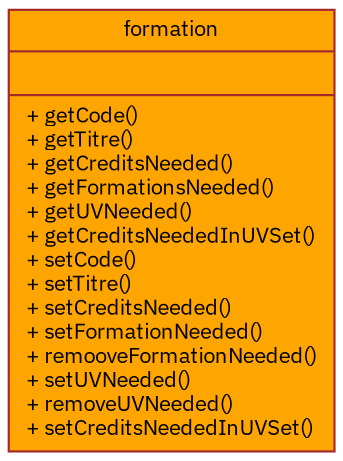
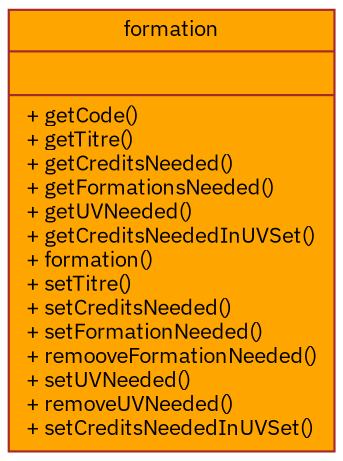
(82, 260) -> (90, 260)
